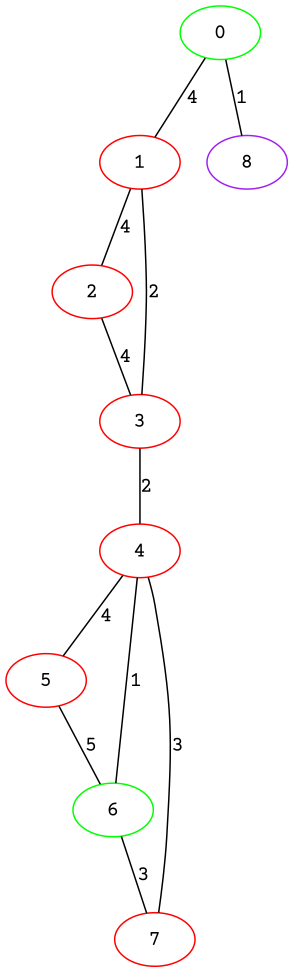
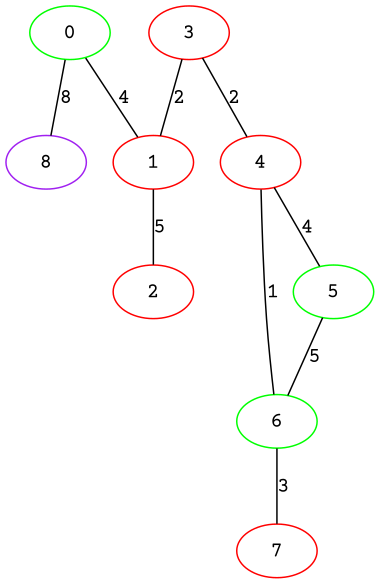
(242, 98) -> (66, 98)
(126, 227) -> (160, 227)
(116, 357) -> none
(46, 680) -> (334, 292)
(170, 744) -> none
